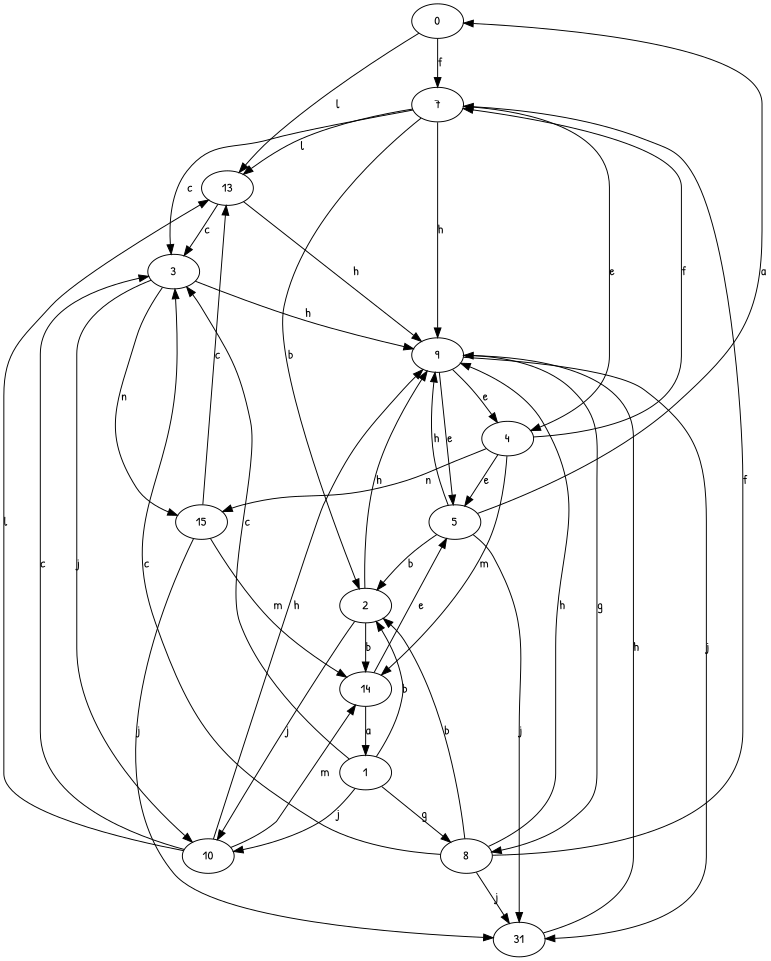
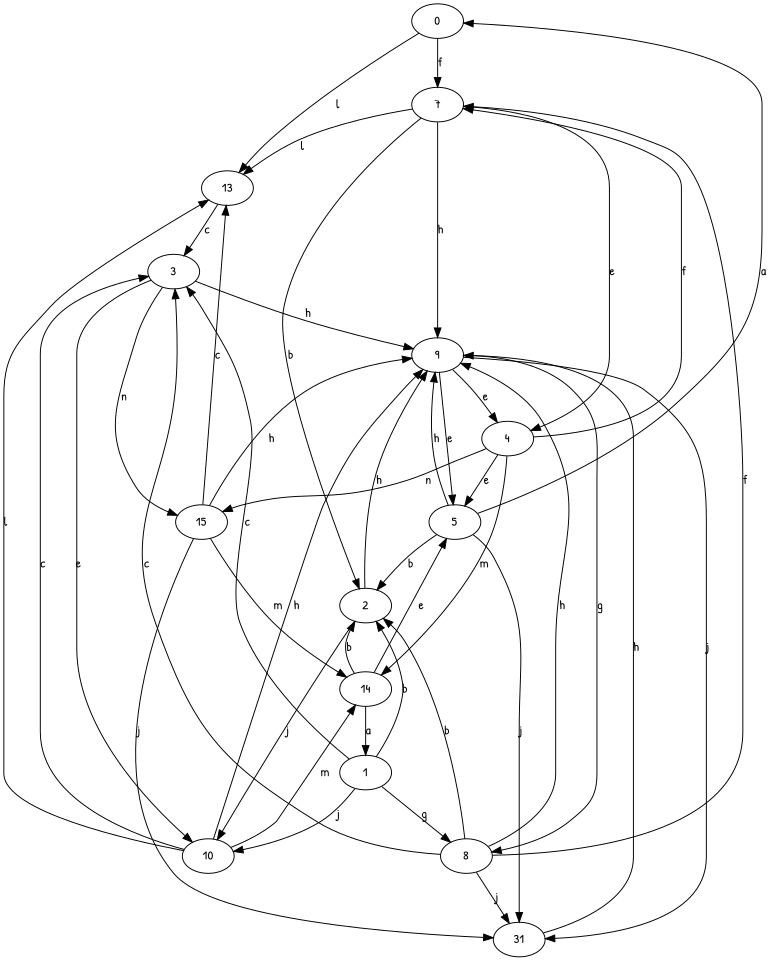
(259, 142) -> none
(329, 269) -> (287, 406)
(79, 564) -> (79, 564)
(366, 643) -> (346, 652)
